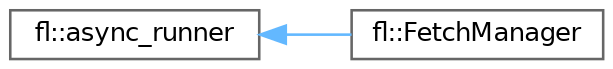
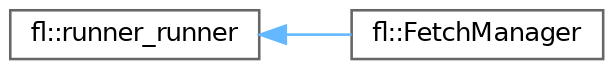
(135, 35) -> (135, 35)
